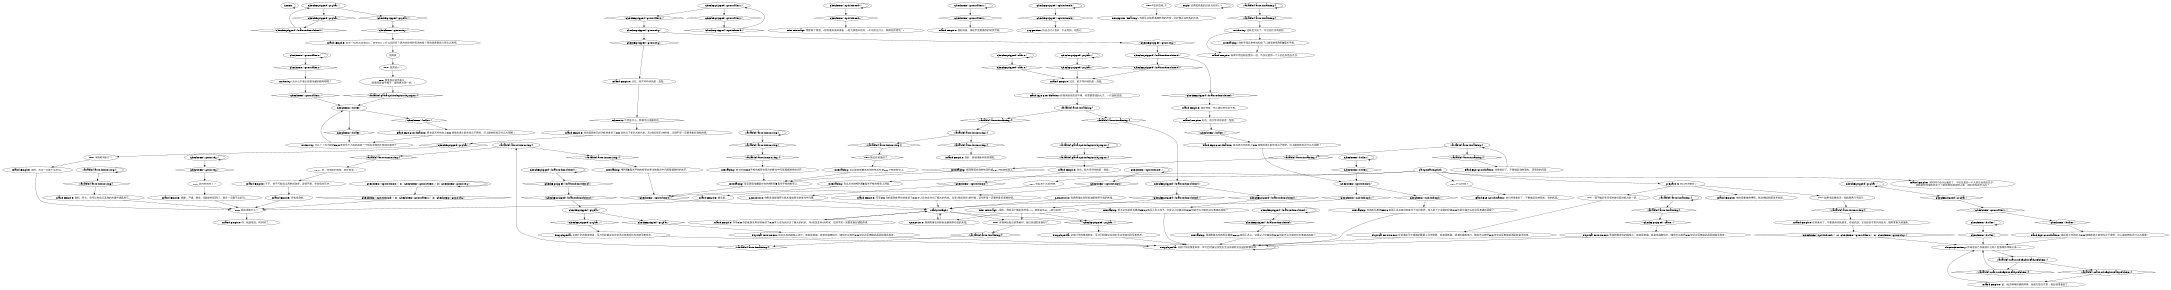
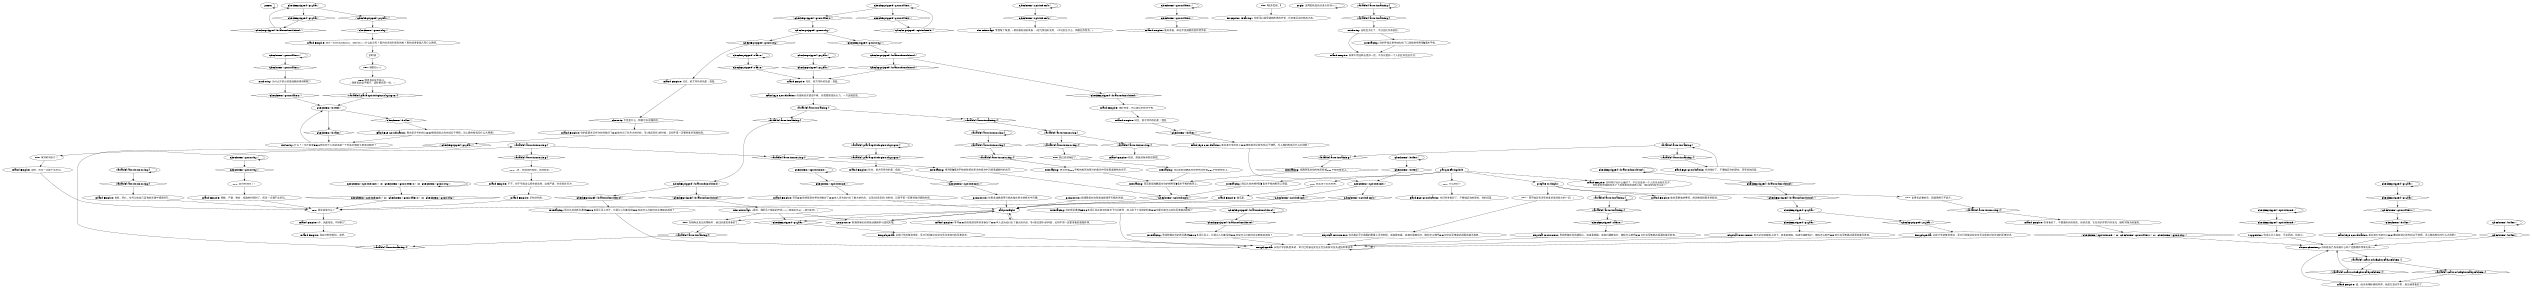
(970, 30) -> (1177, 30)
(1682, 184) -> (1548, 184)
none -> (324, 235)
none -> (2306, 241)
